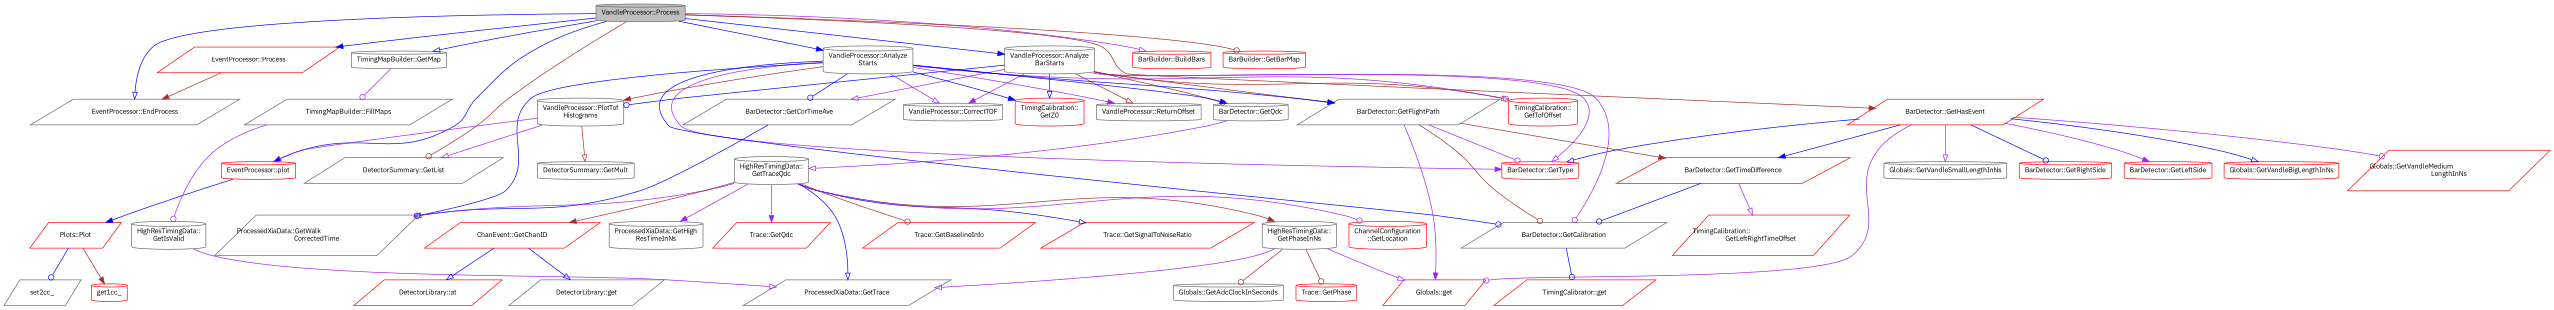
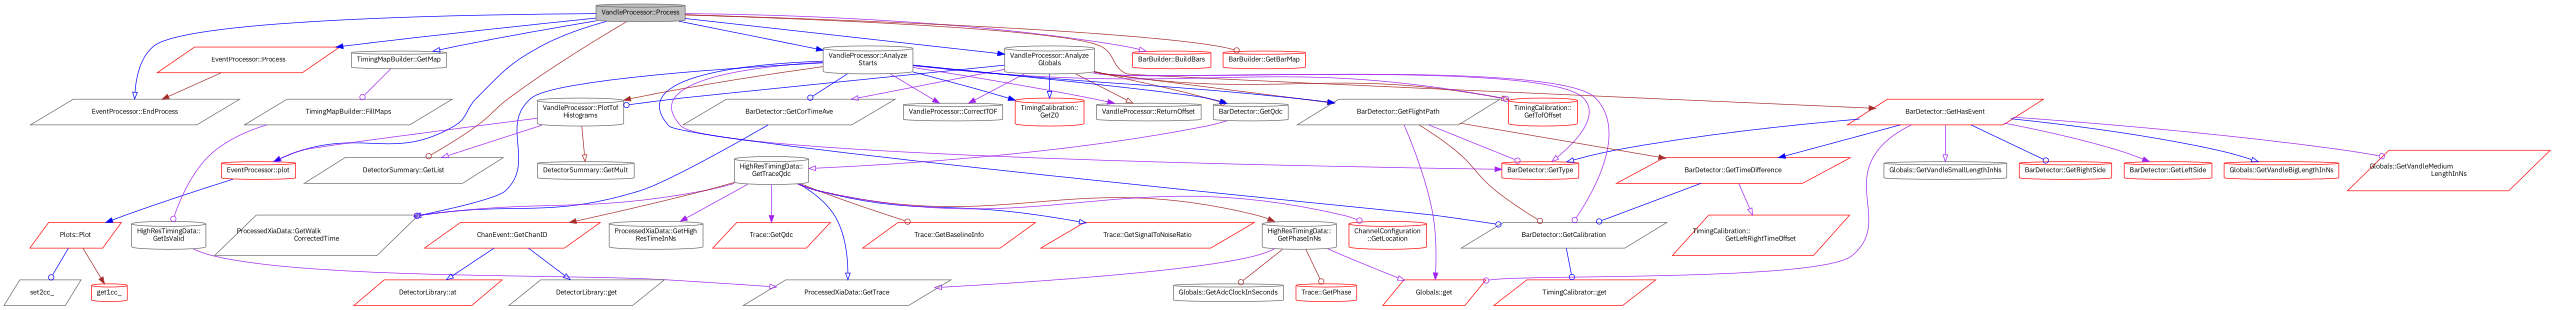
(1050, 60) -> (1050, 60)
(907, 84) -> (907, 84)
